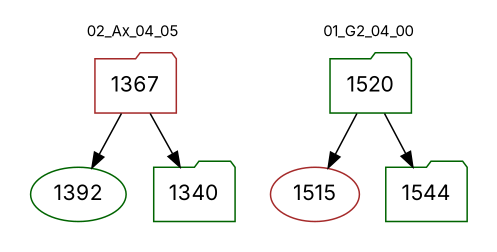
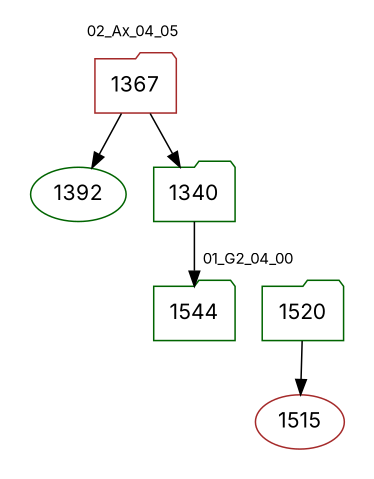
(395, 134) -> (194, 255)
